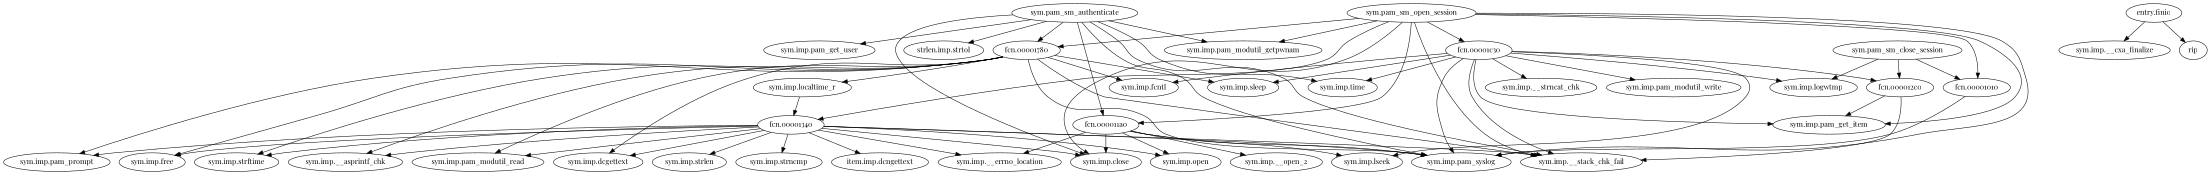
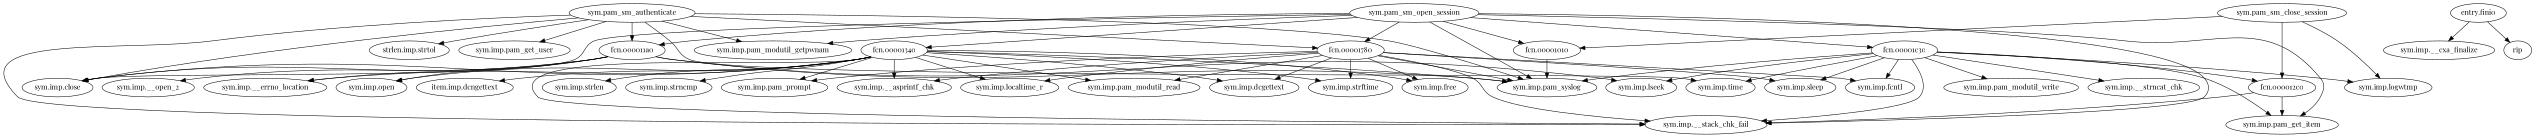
(797, 104) -> (941, 66)
